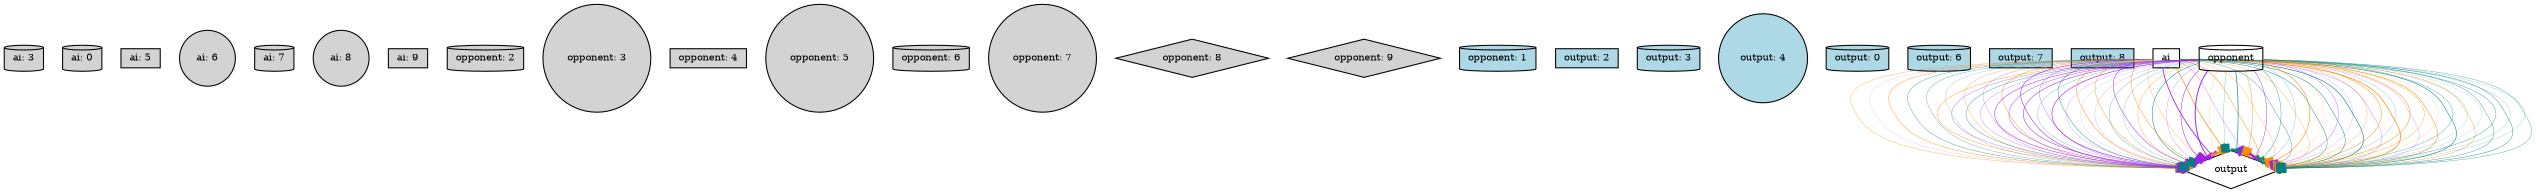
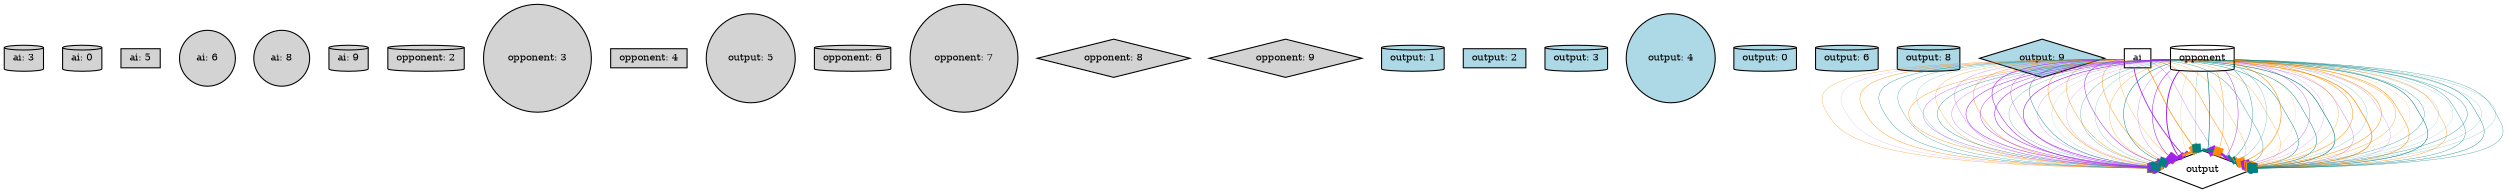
(274, 58) -> none
(408, 58) -> (349, 58)
(820, 58) -> (751, 58)
(1498, 58) -> (1413, 58)
(2021, 58) -> none
none -> (2042, 58)
(2103, 58) -> (1929, 58)
